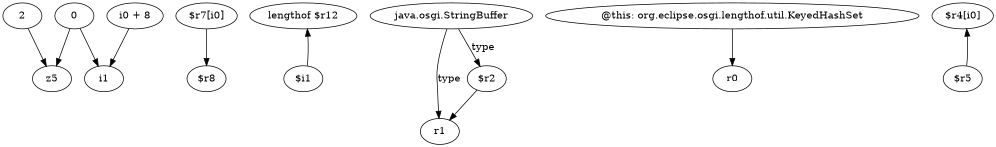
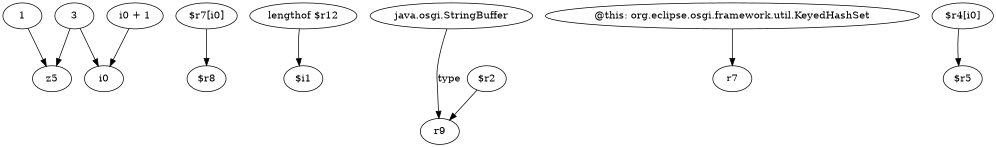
(22, 16) -> (22, 16)
(74, 16) -> (74, 16)
(135, 16) -> (135, 16)
(732, 16) -> (732, 16)
(467, 44) -> none
(308, 51) -> (298, 44)
(968, 51) -> (958, 44)
(104, 79) -> (104, 79)
(732, 79) -> (732, 79)
(440, 131) -> (440, 131)
